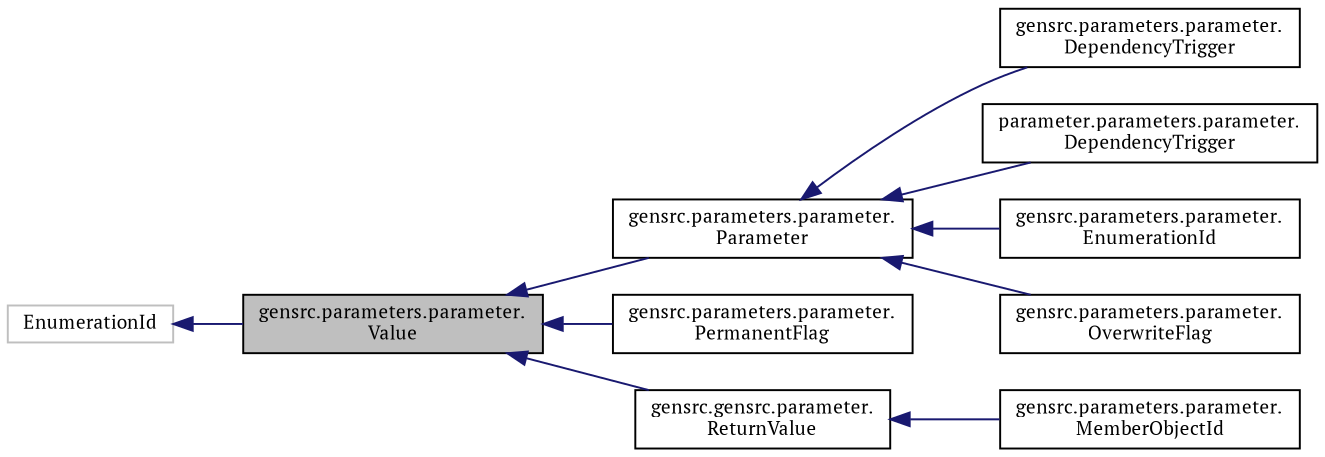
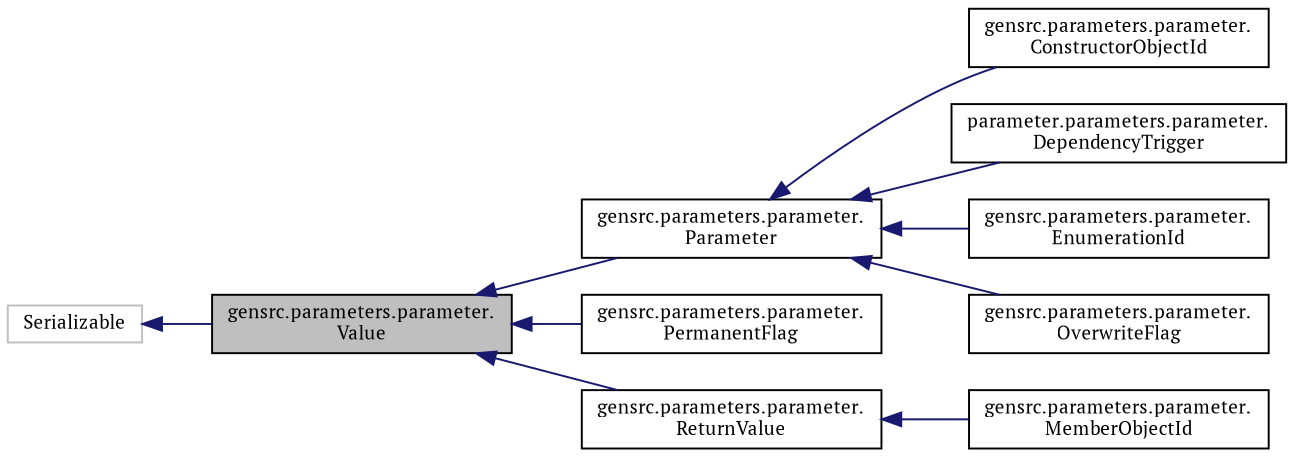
(1150, 38) -> (1119, 38)
(90, 324) -> (75, 324)
(763, 419) -> (732, 419)
